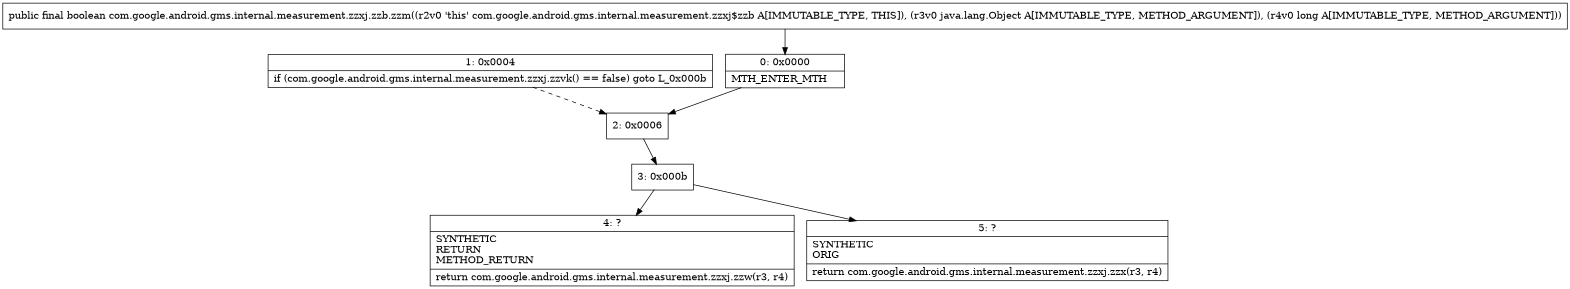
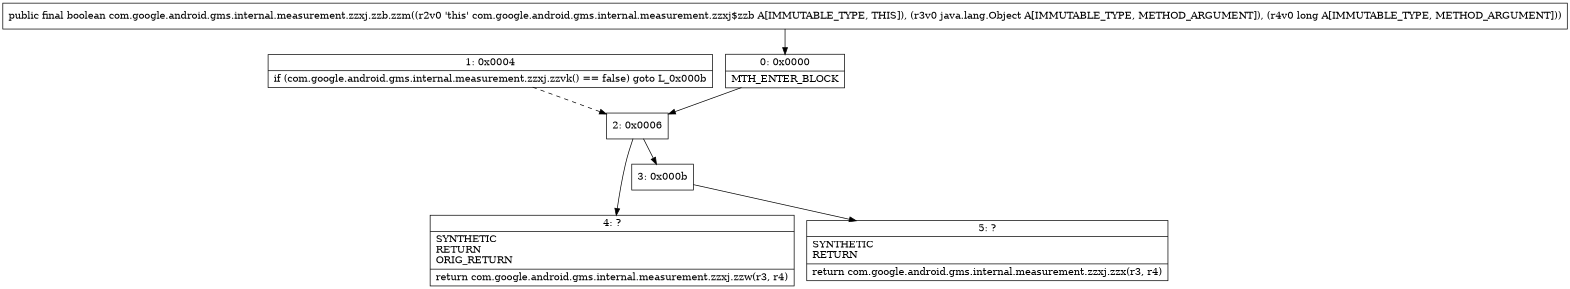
(779, 79) -> (785, 79)
(647, 200) -> (623, 173)
(826, 255) -> (835, 255)
(485, 260) -> (474, 260)
